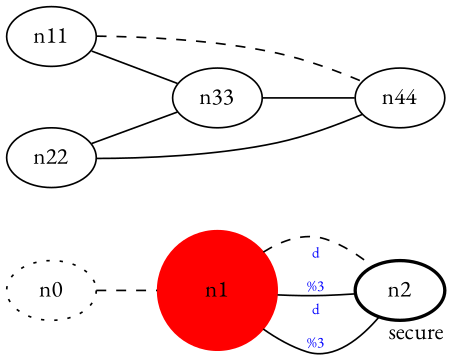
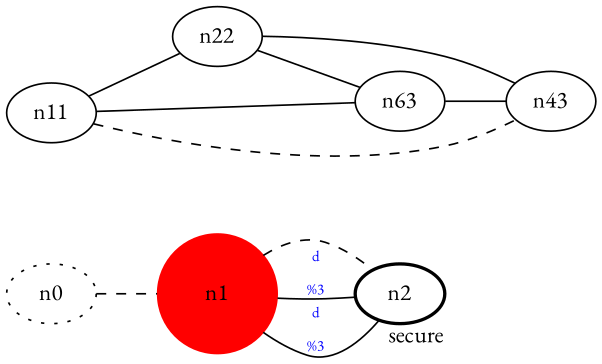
none -> (134, 75)
(217, 98) -> (400, 101)
(400, 98) -> (551, 101)
